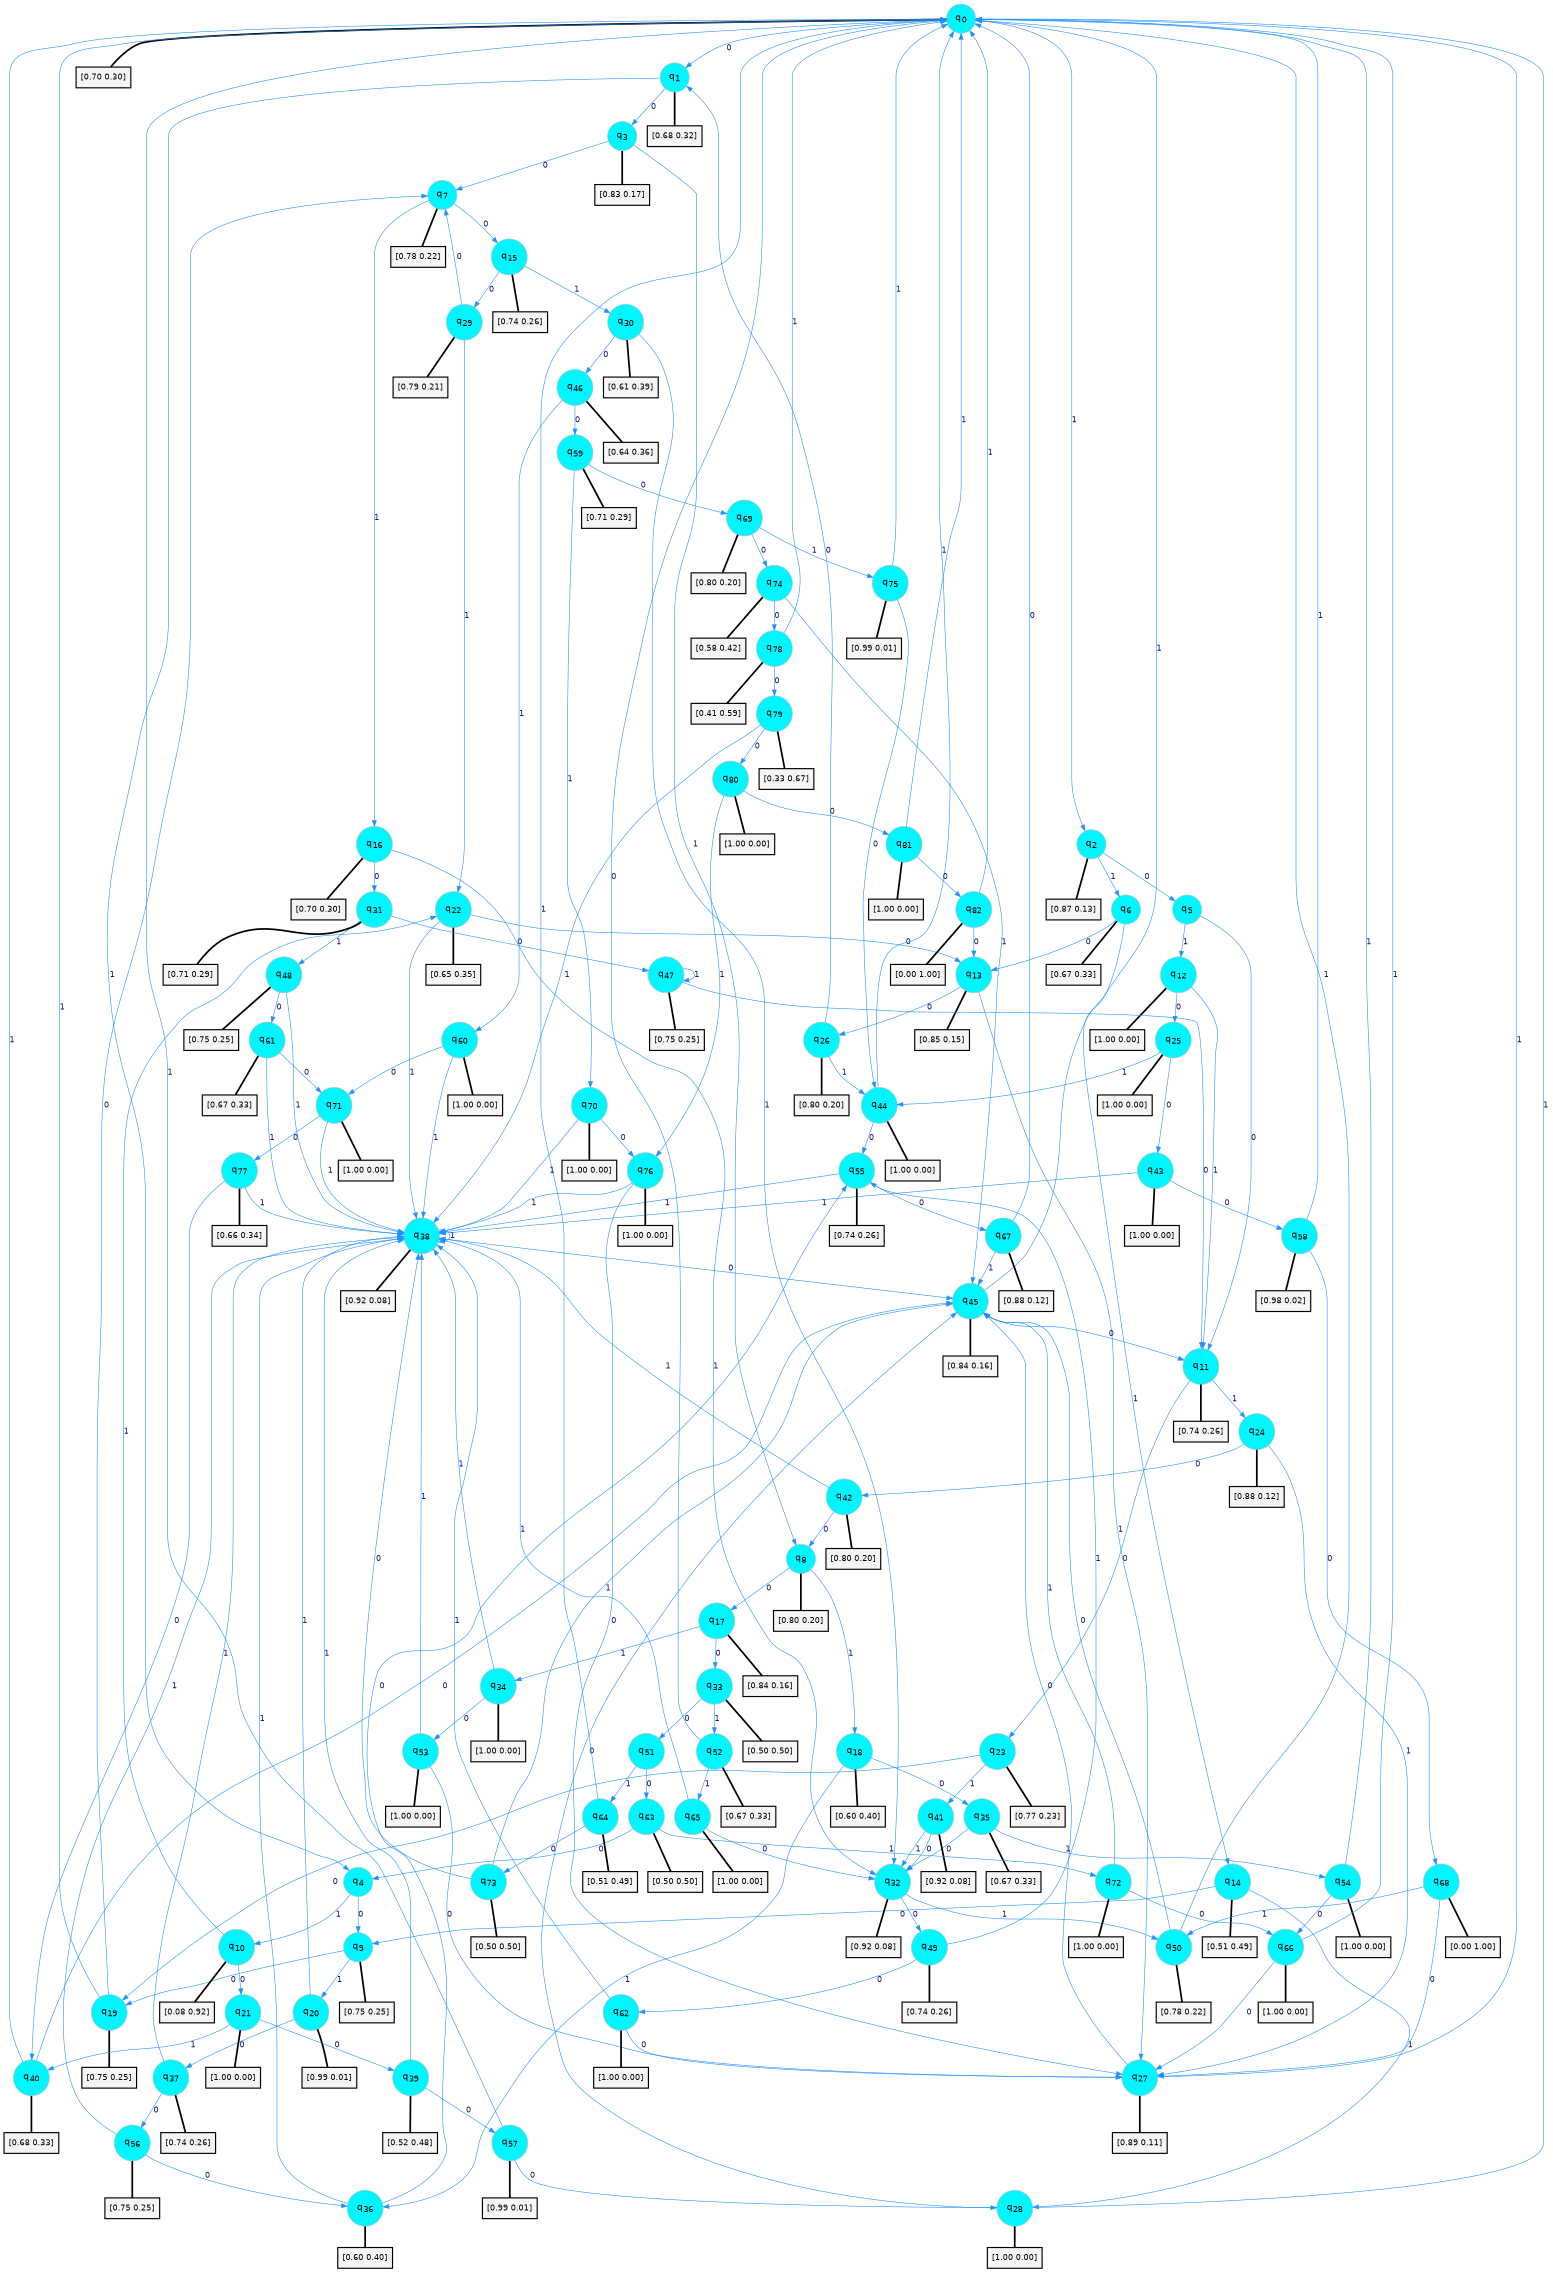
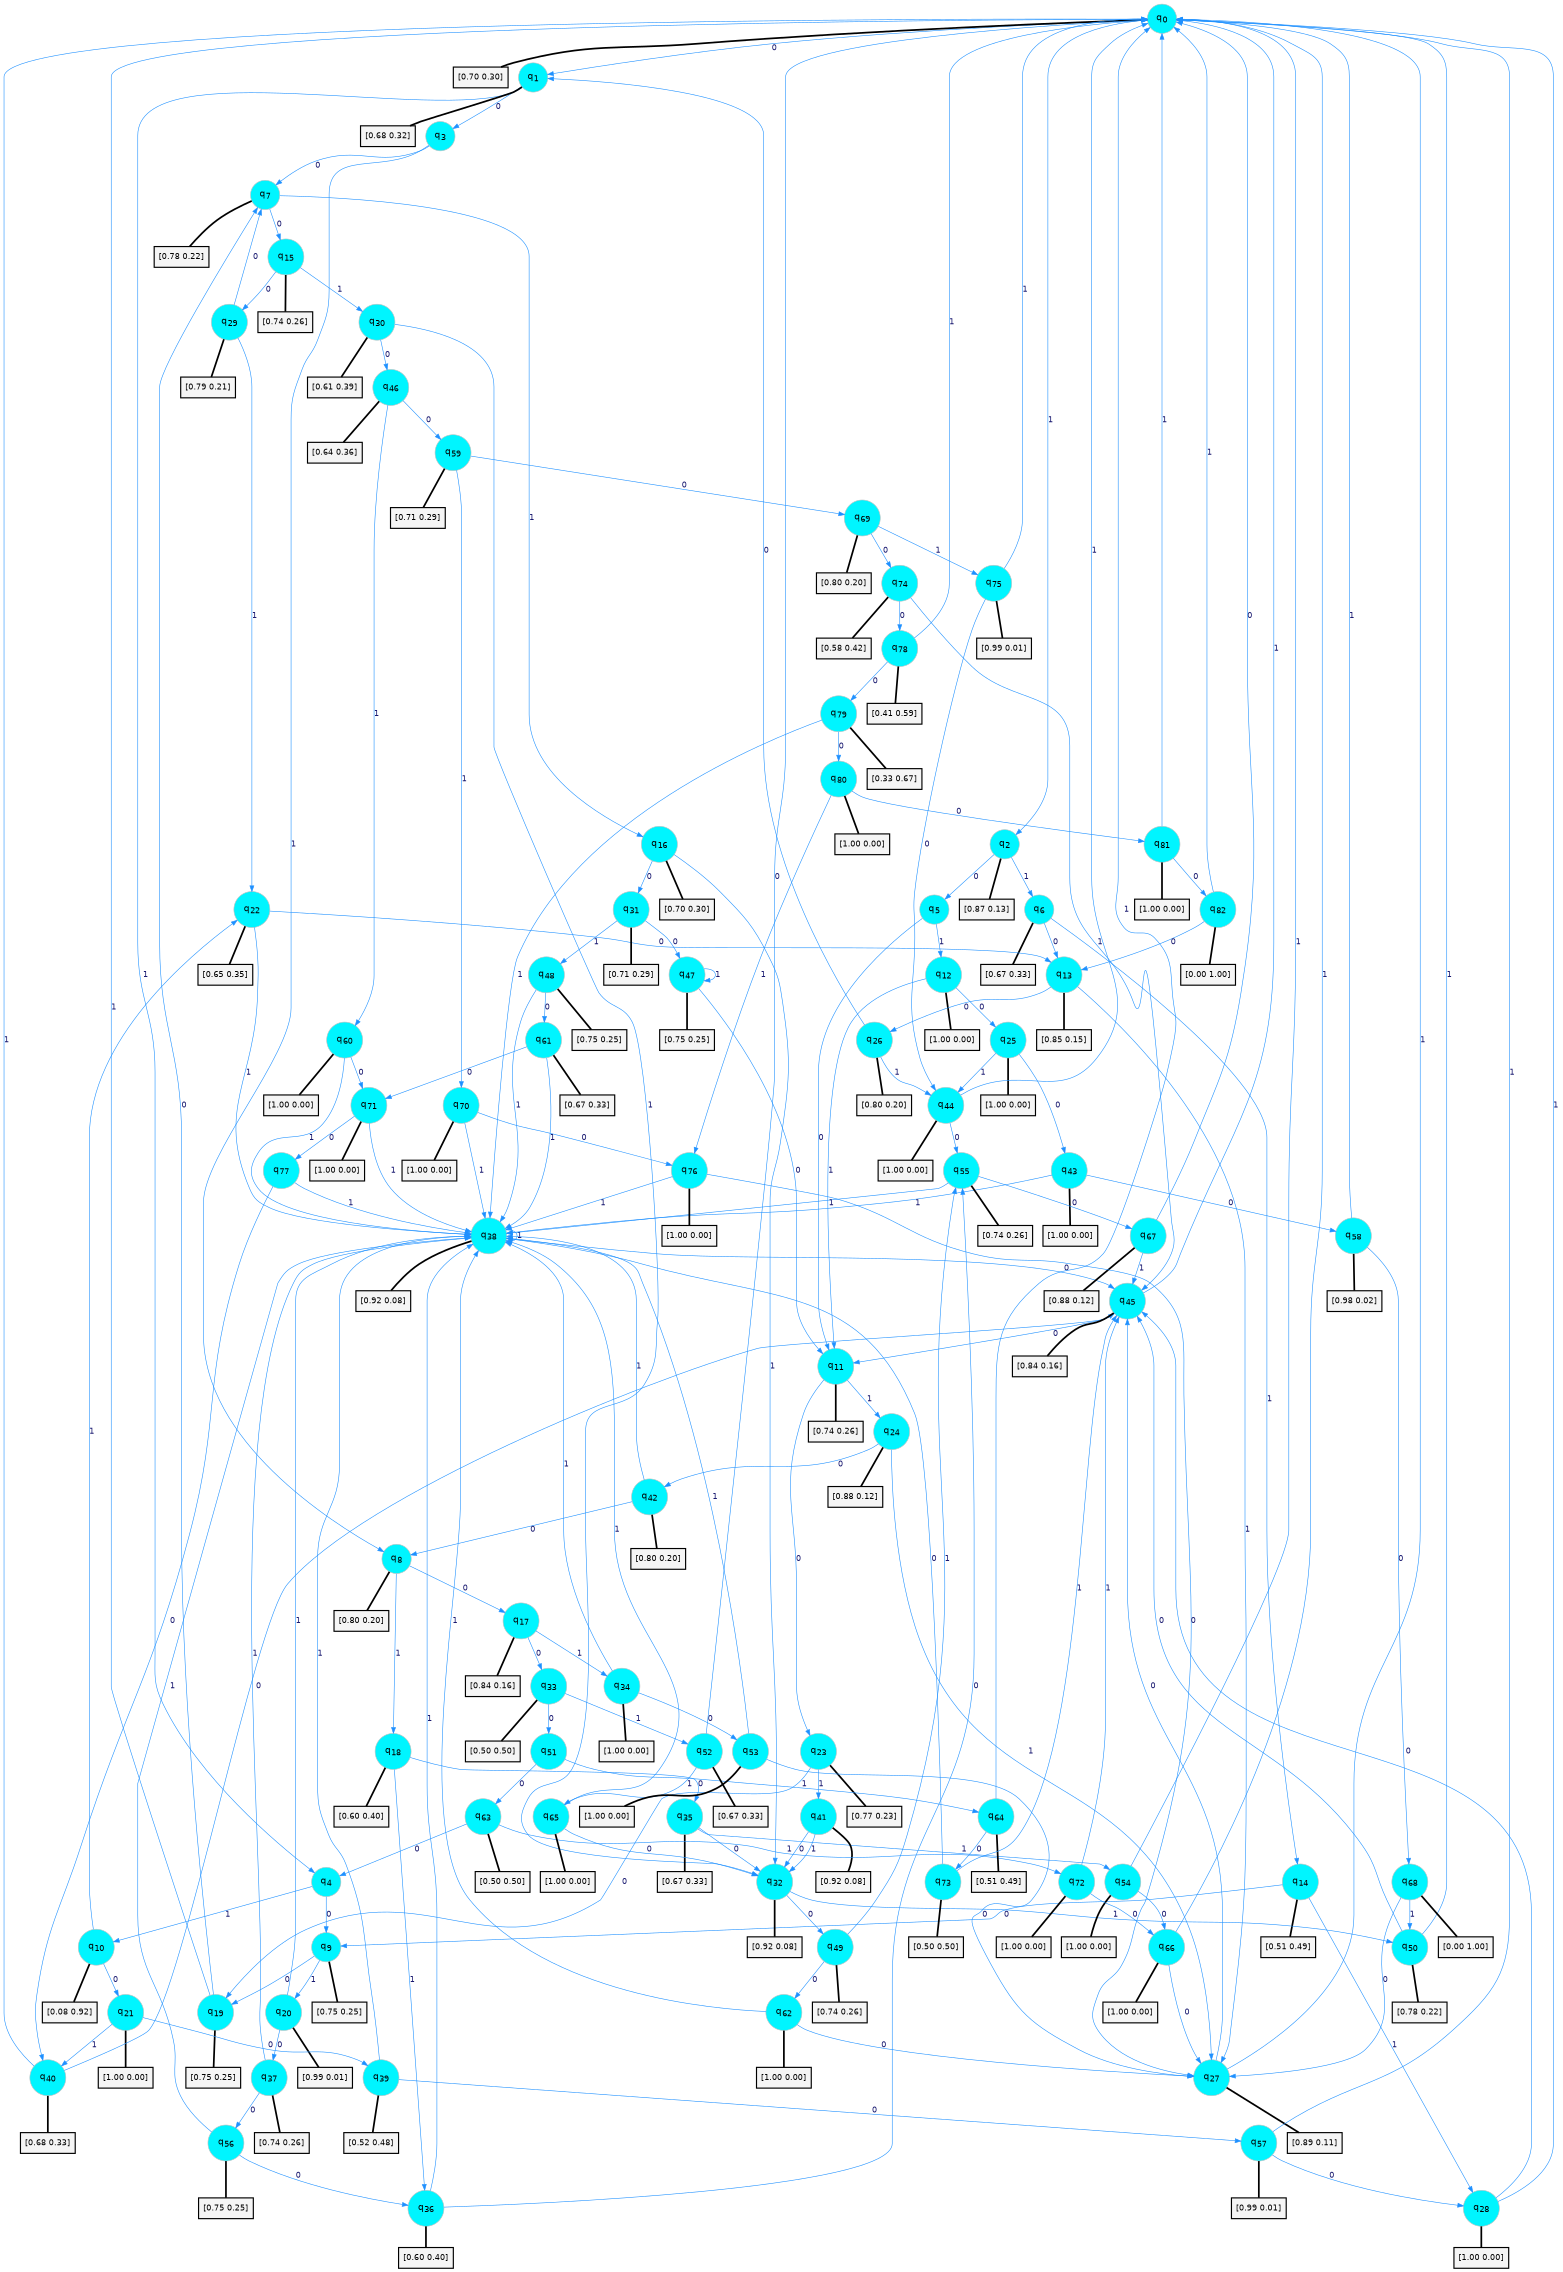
(622, 195) -> none
(239, 1236) -> none
